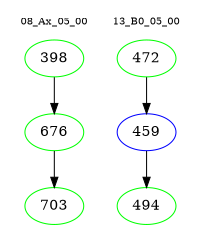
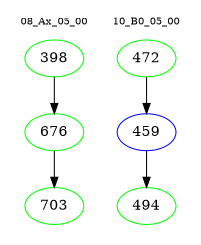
(147, 22) -> (147, 22)
